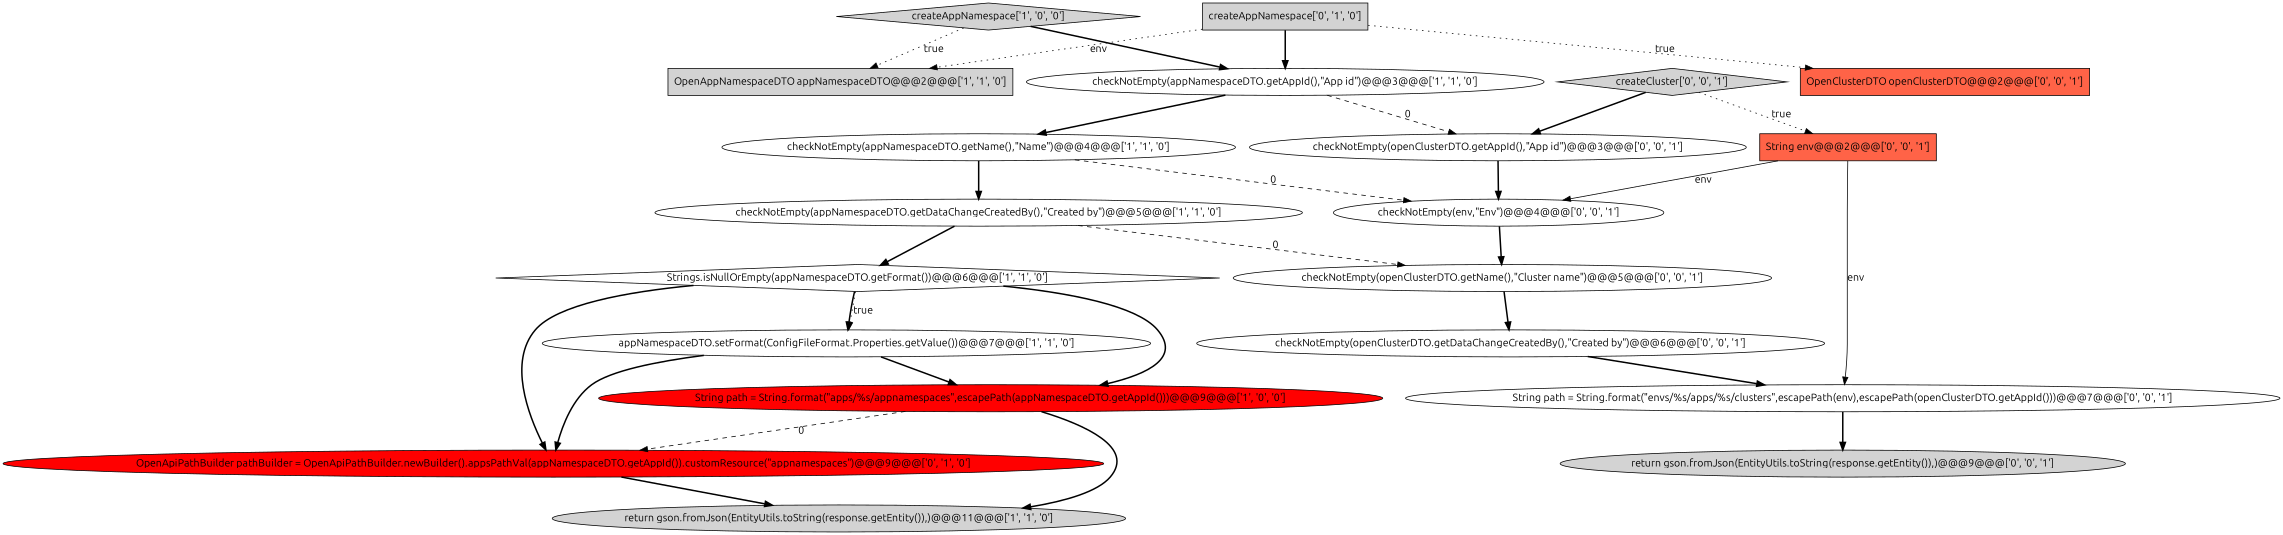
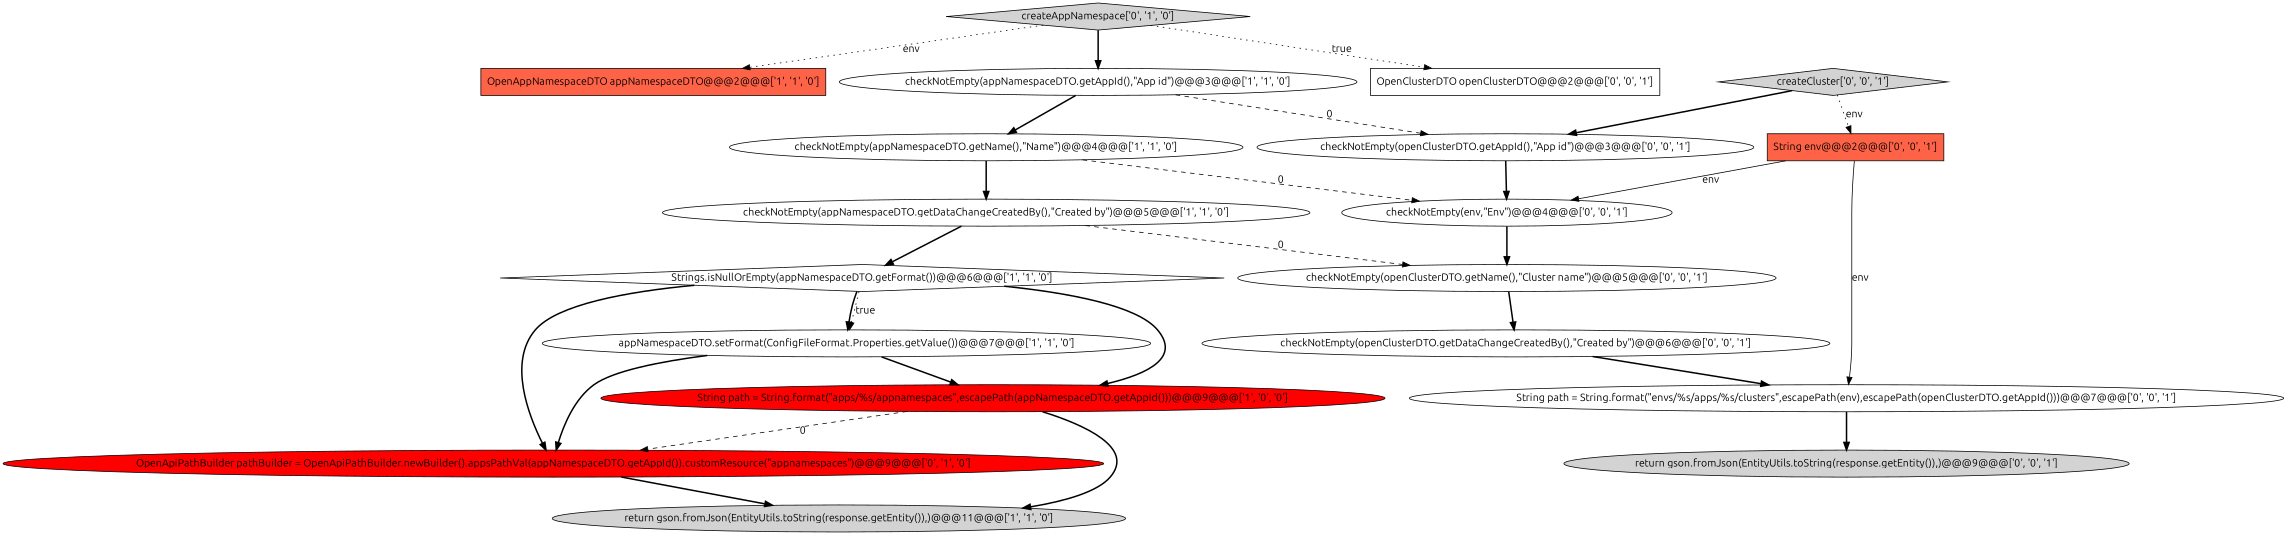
(988, 17) -> none
(1285, 17) -> (1098, 17)
(840, 82) -> (653, 82)
(1945, 82) -> (1515, 82)
(1782, 115) -> (1854, 115)
